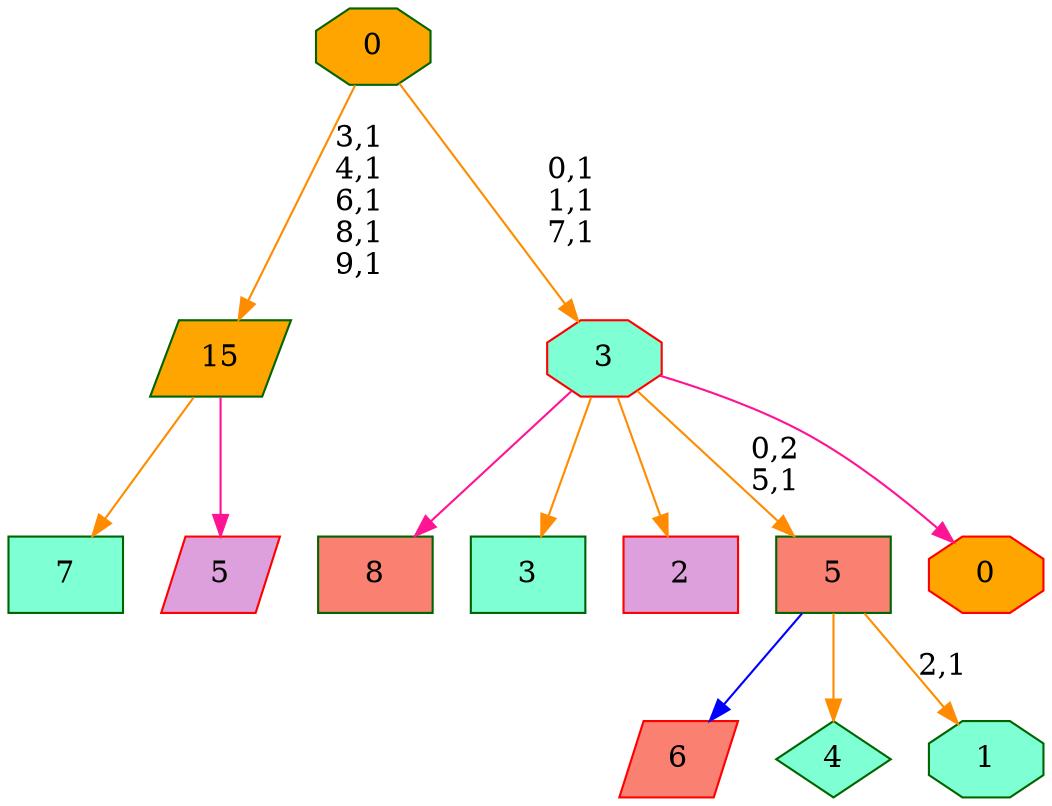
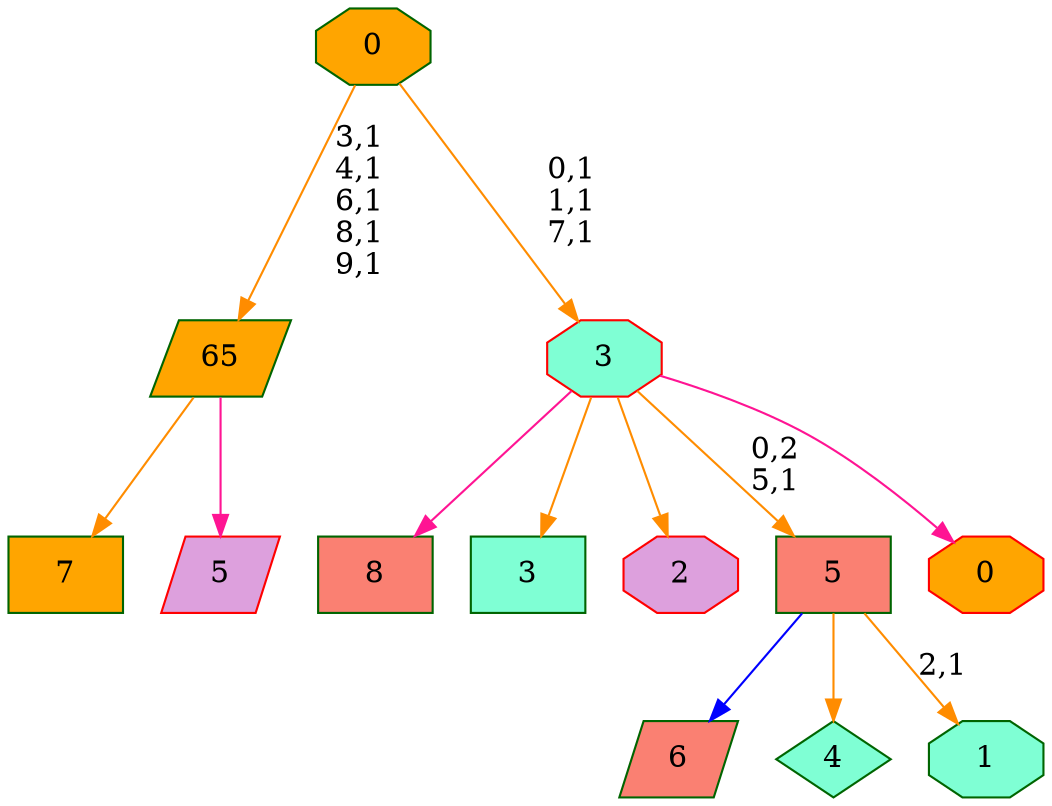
(221, 358) -> (221, 358)
(66, 575) -> (66, 575)
(681, 575) -> (681, 575)
(679, 759) -> (679, 759)
